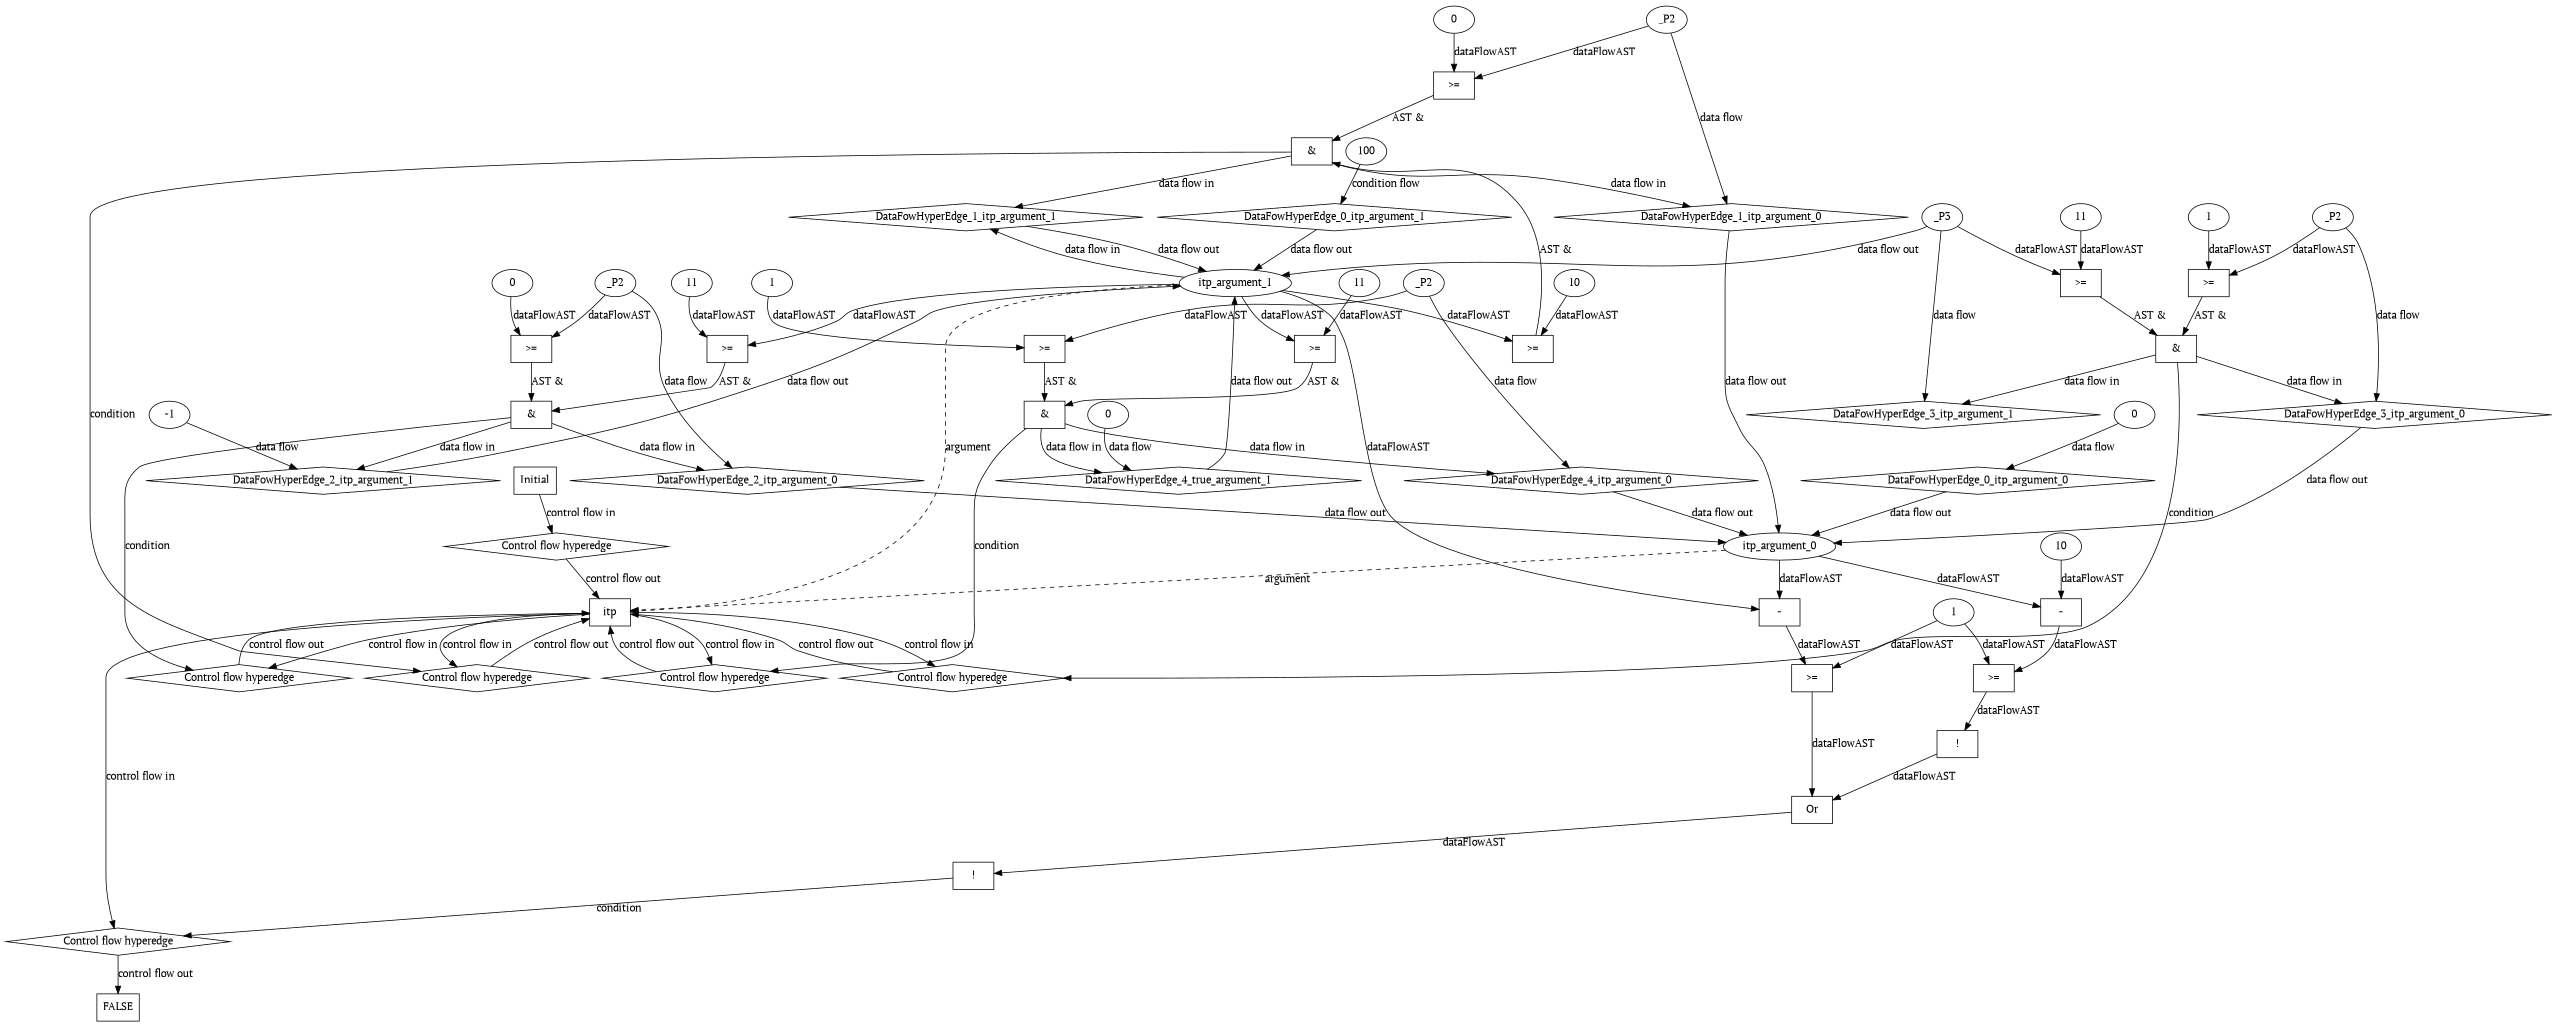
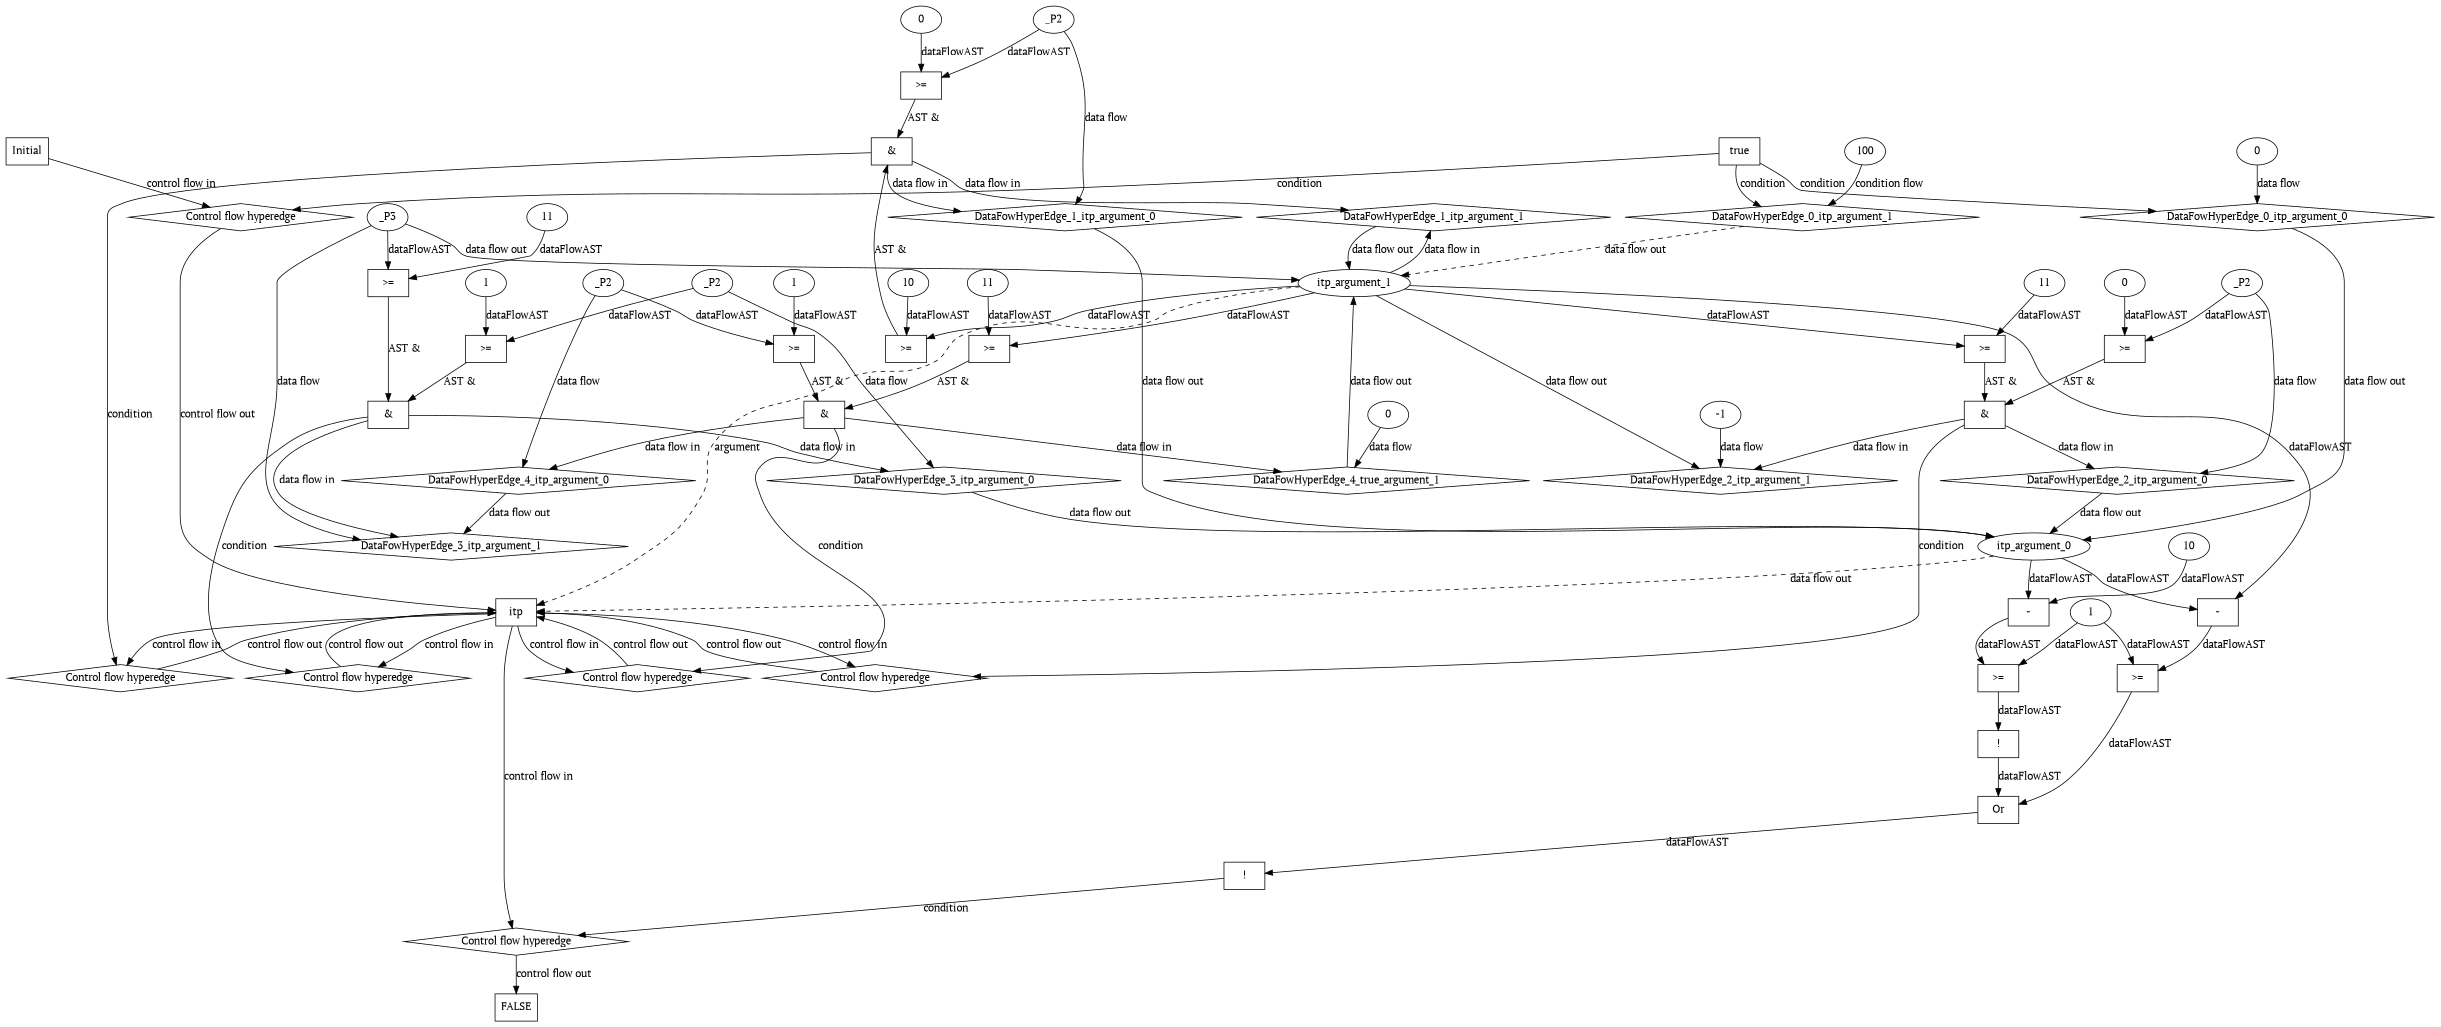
none -> (1739, 151)
(1289, 248) -> (1576, 250)
(782, 378) -> (1534, 380)
(1677, 512) -> (488, 511)
(1288, 579) -> (1821, 579)
